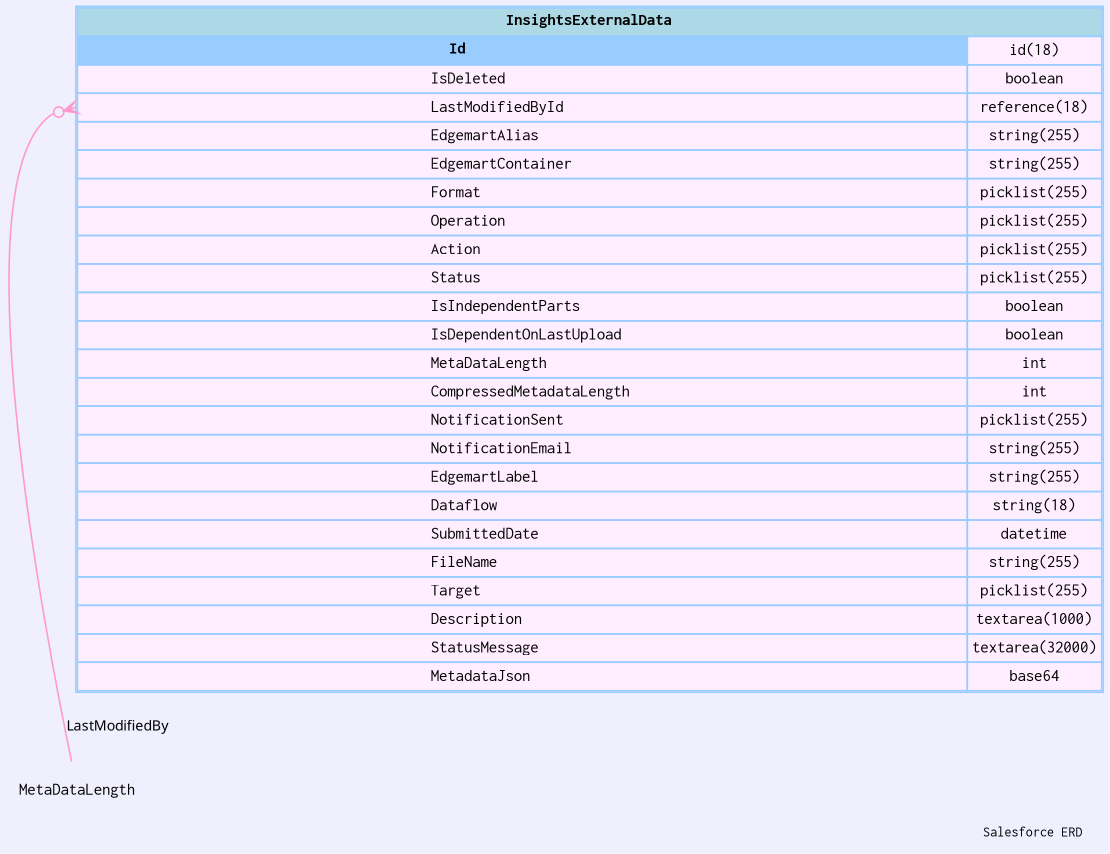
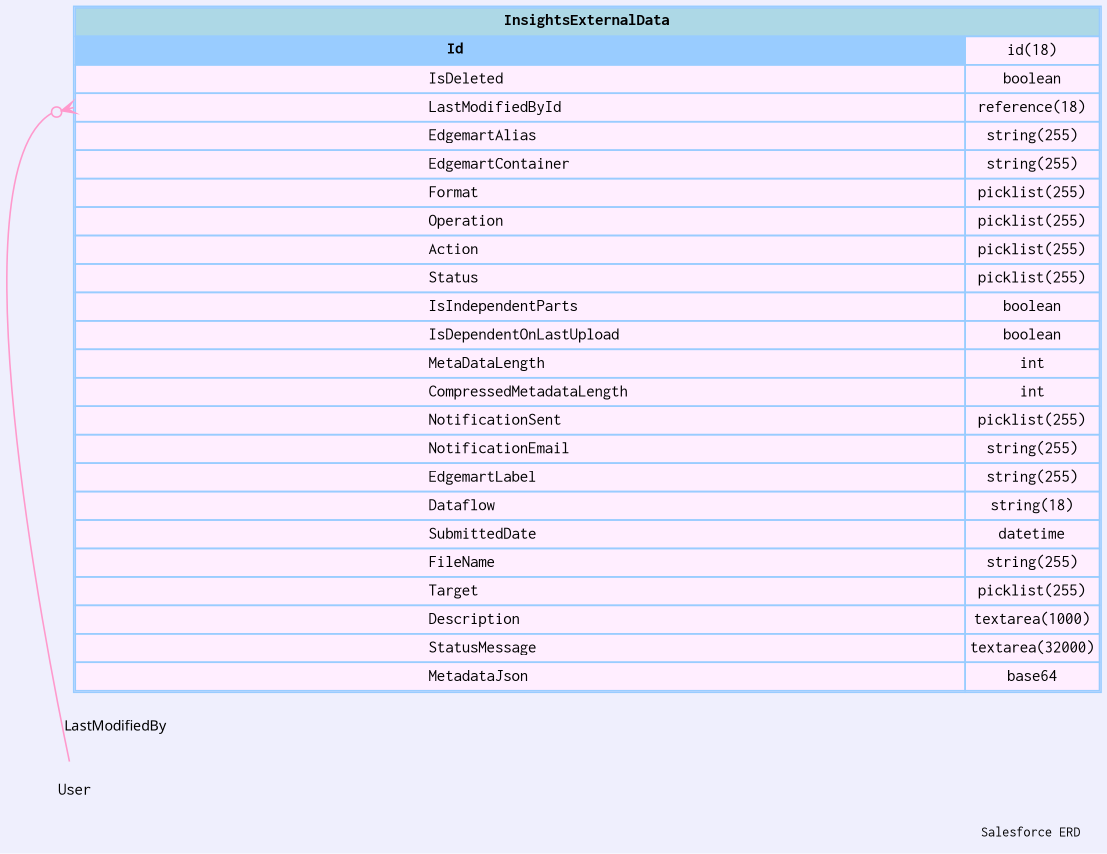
(77, 790) -> (75, 790)
